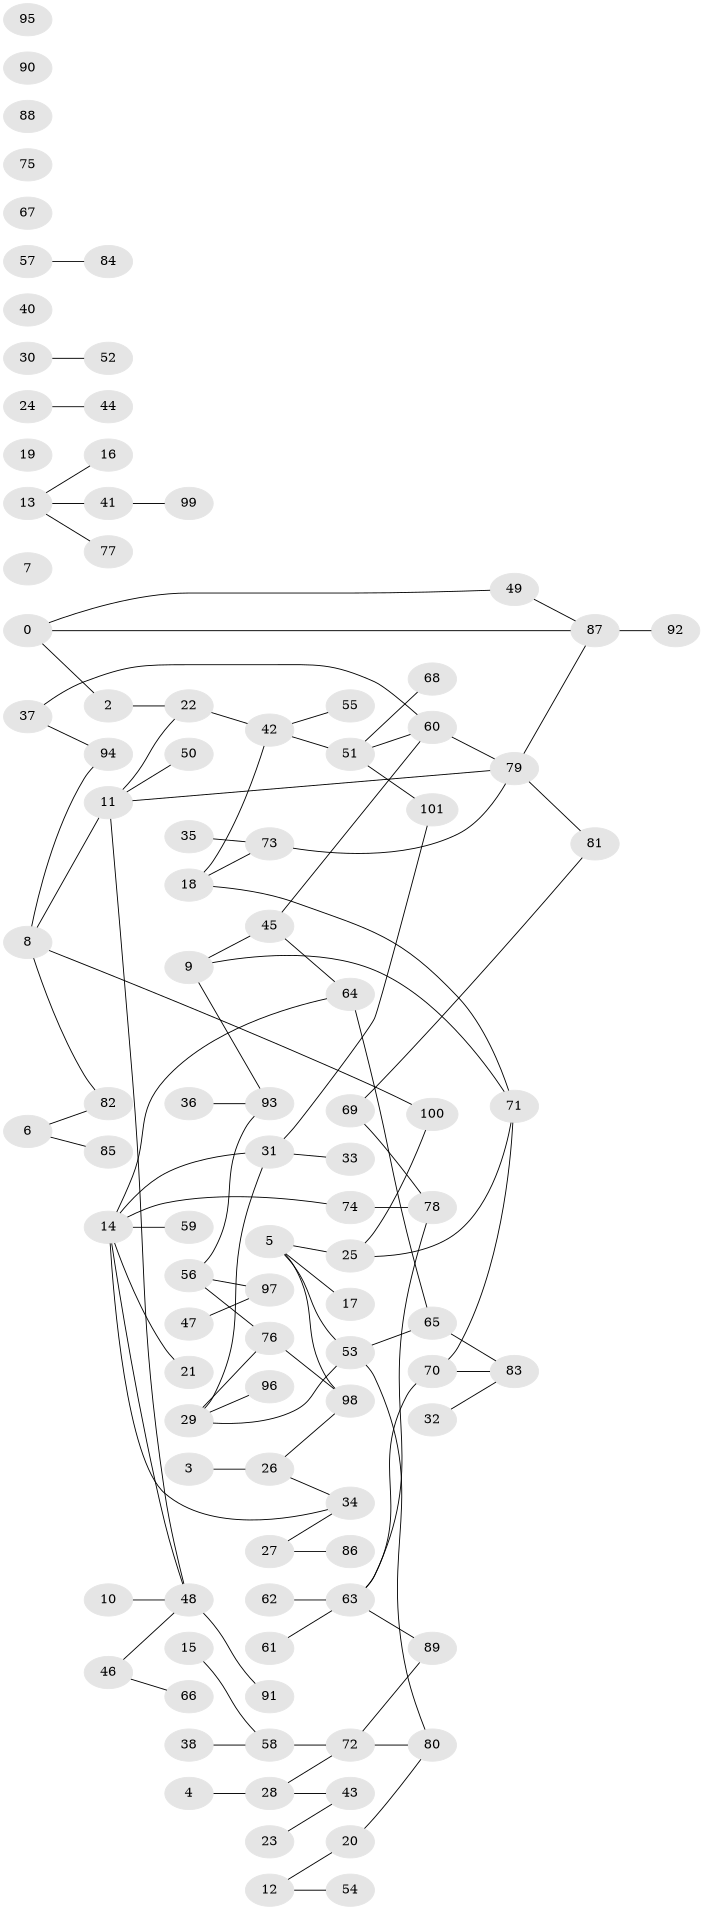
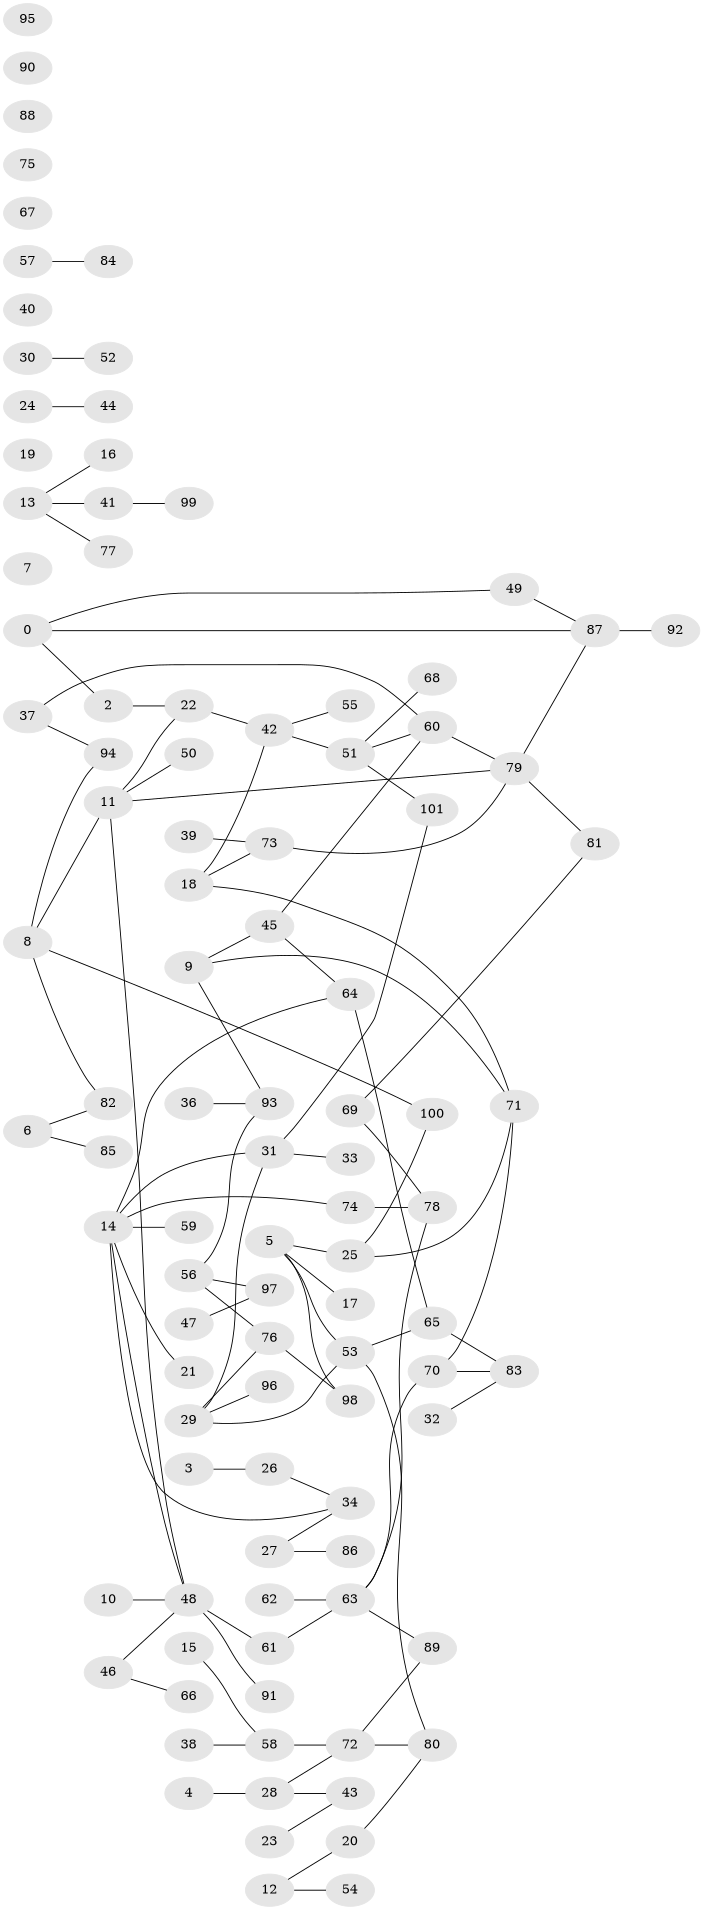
(189, 837) -> (189, 837)
(310, 1435) -> none
none -> (229, 1624)
